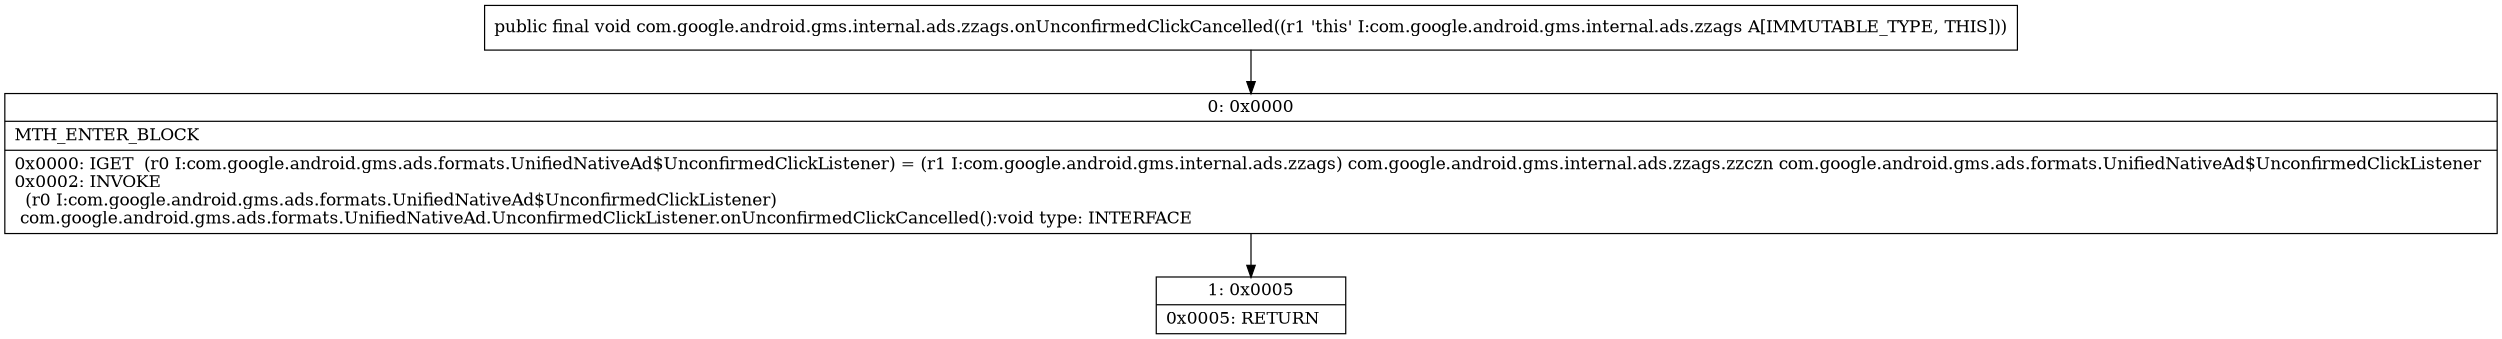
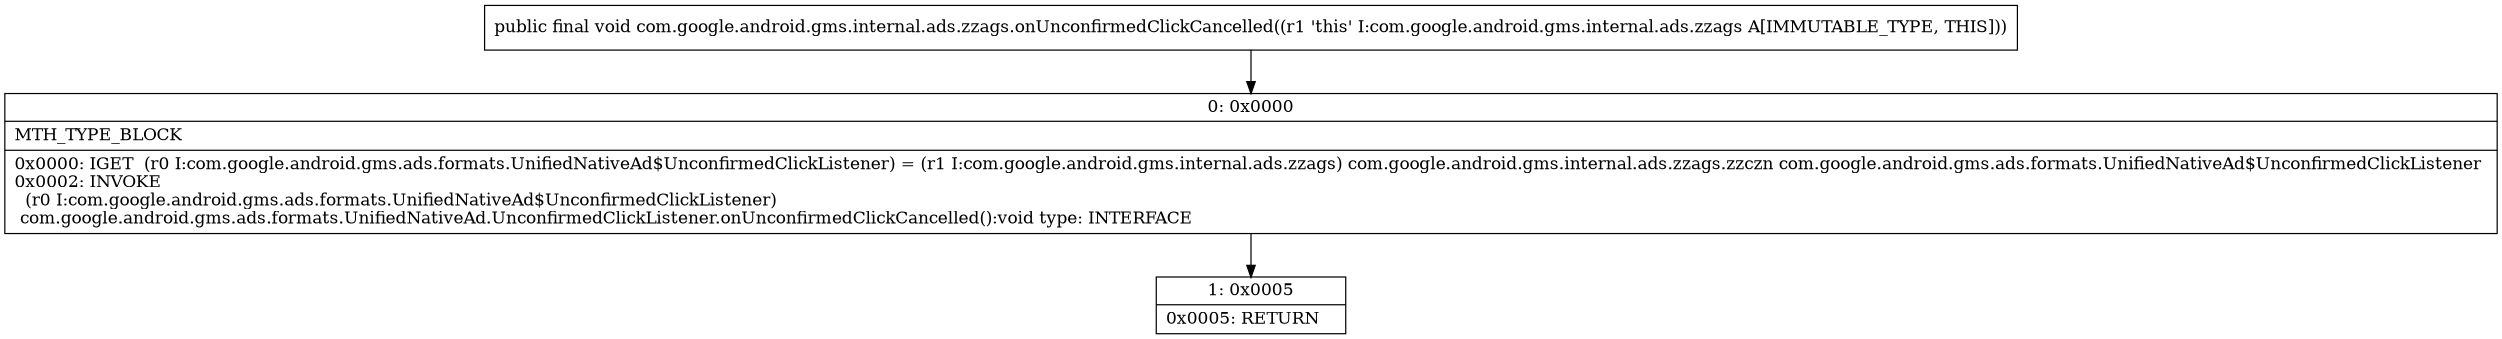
(107, 135) -> (98, 135)
